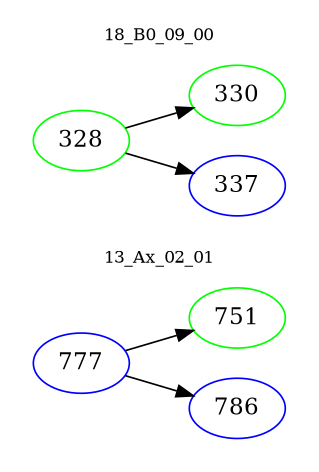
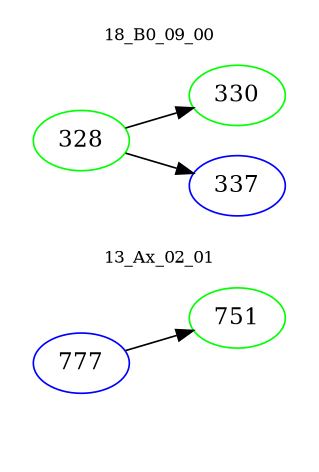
(237, 408) -> none
